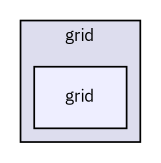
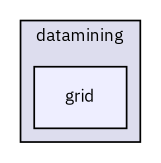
(80, 37) -> (80, 37)
